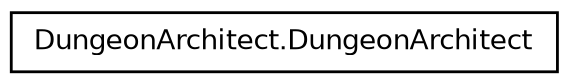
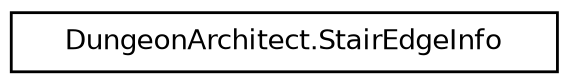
(284, 42) -> (284, 42)
